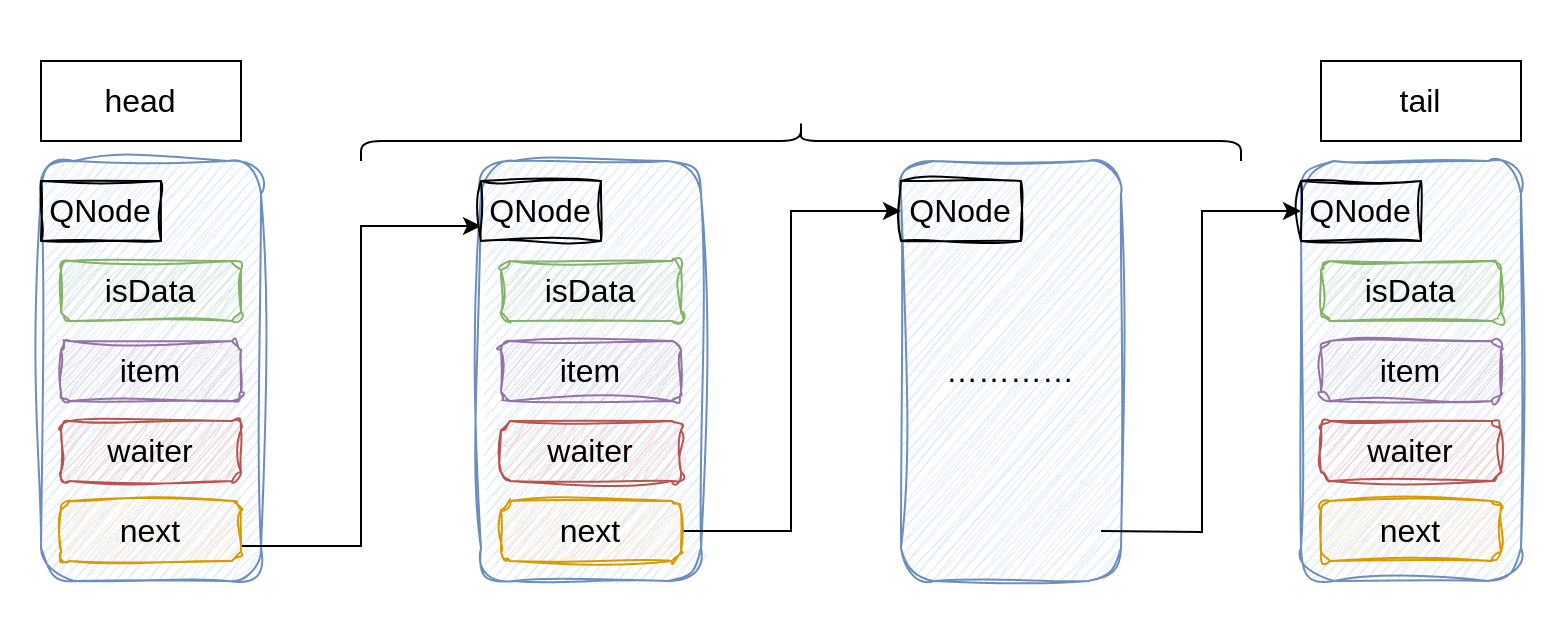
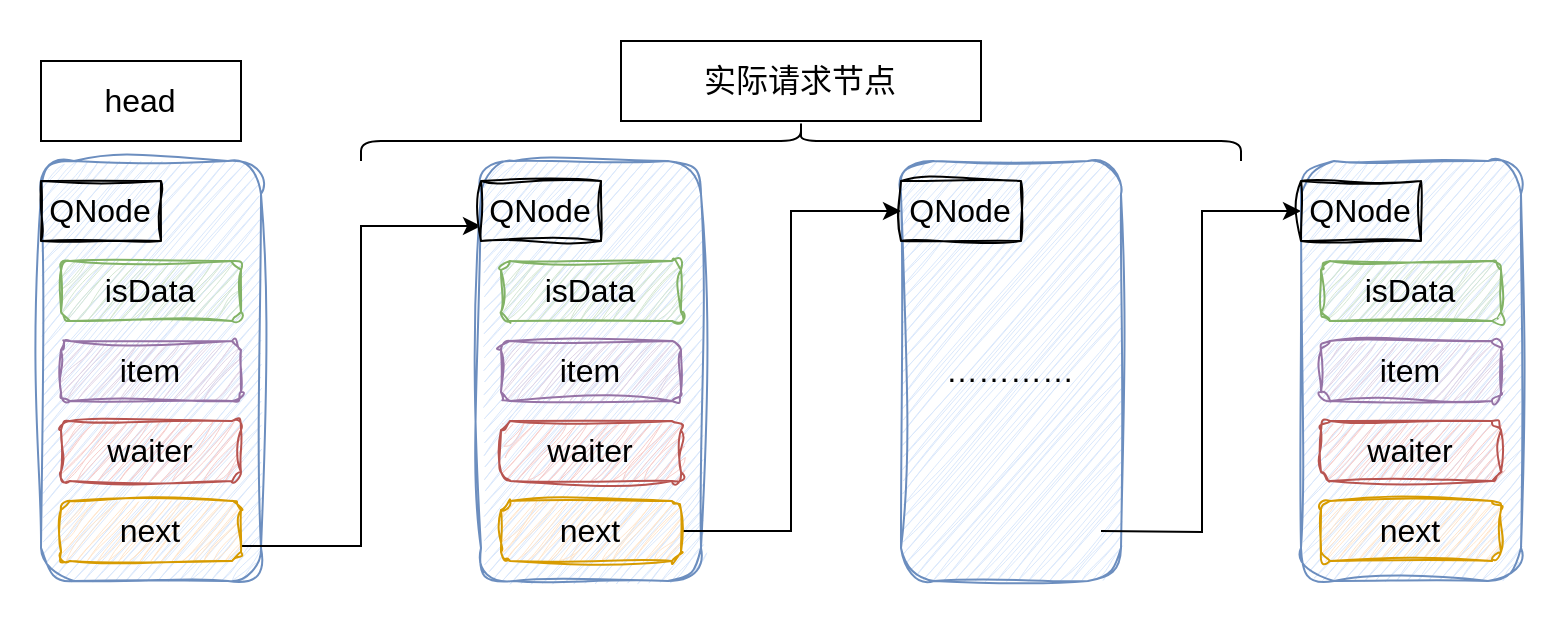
none -> (801, 81)
(1421, 101) -> none
